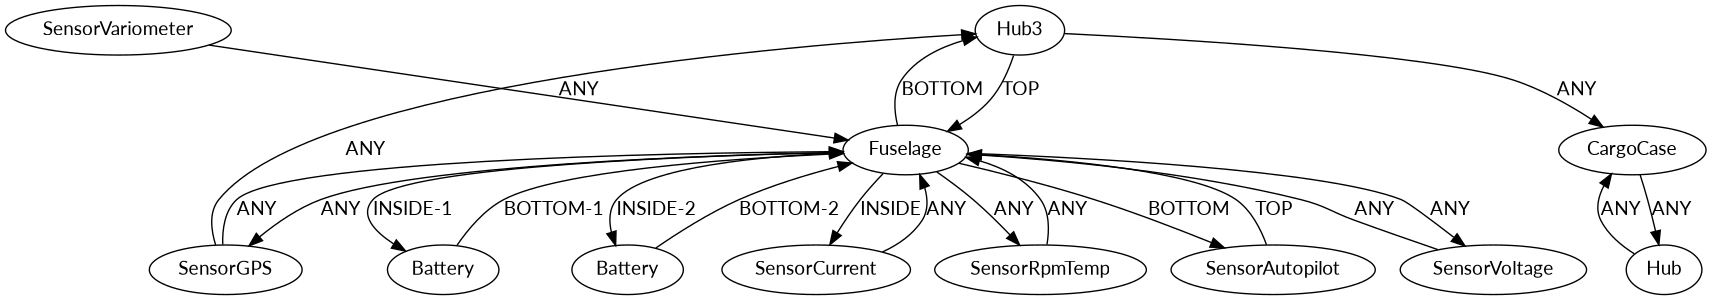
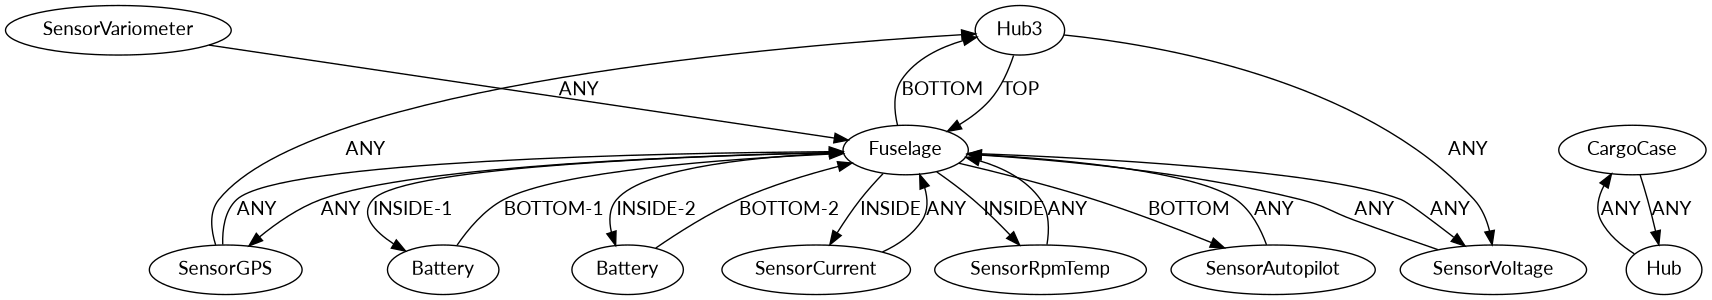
(1334, 52) -> (1300, 90)
(1014, 210) -> (1014, 210)
(1275, 210) -> (1275, 210)
